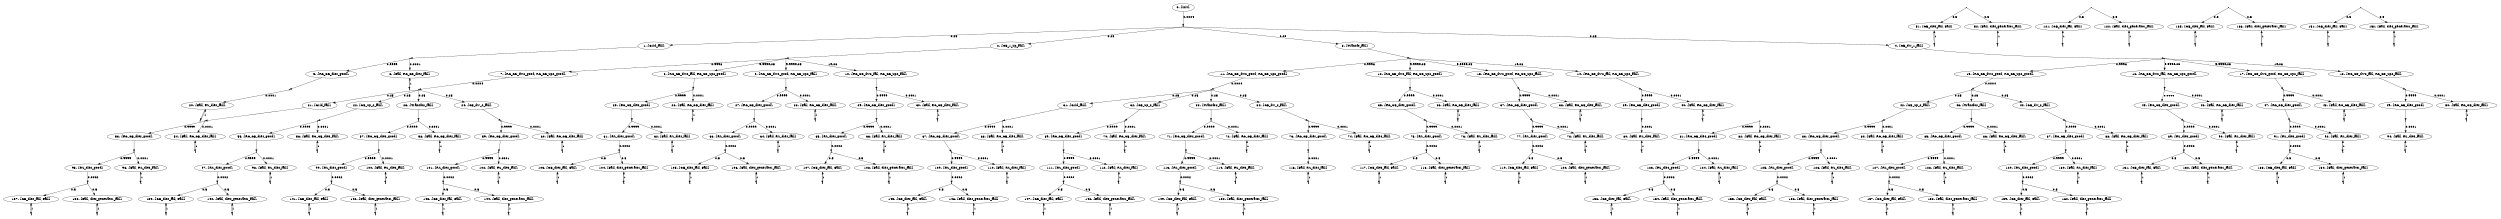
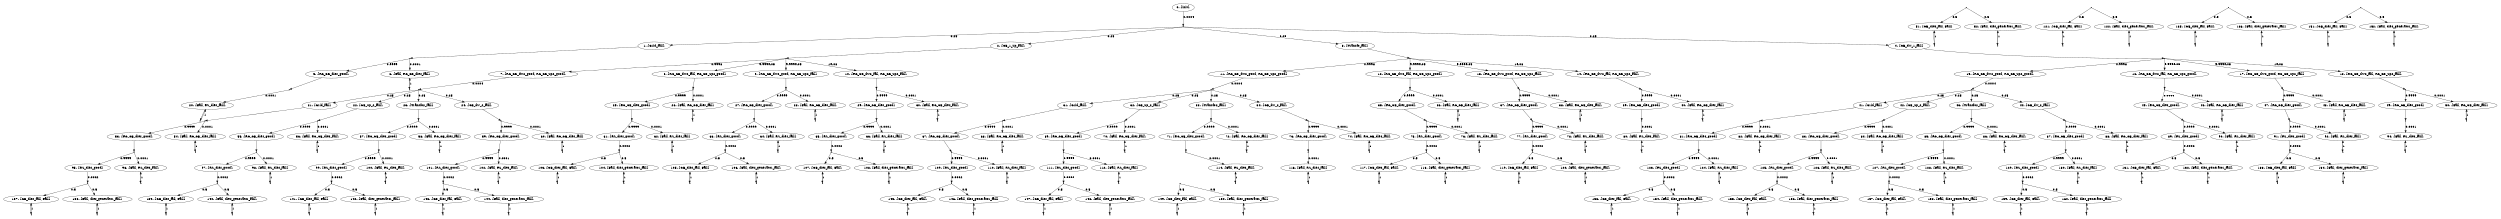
none -> (1871, 105)
(1180, 168) -> none
